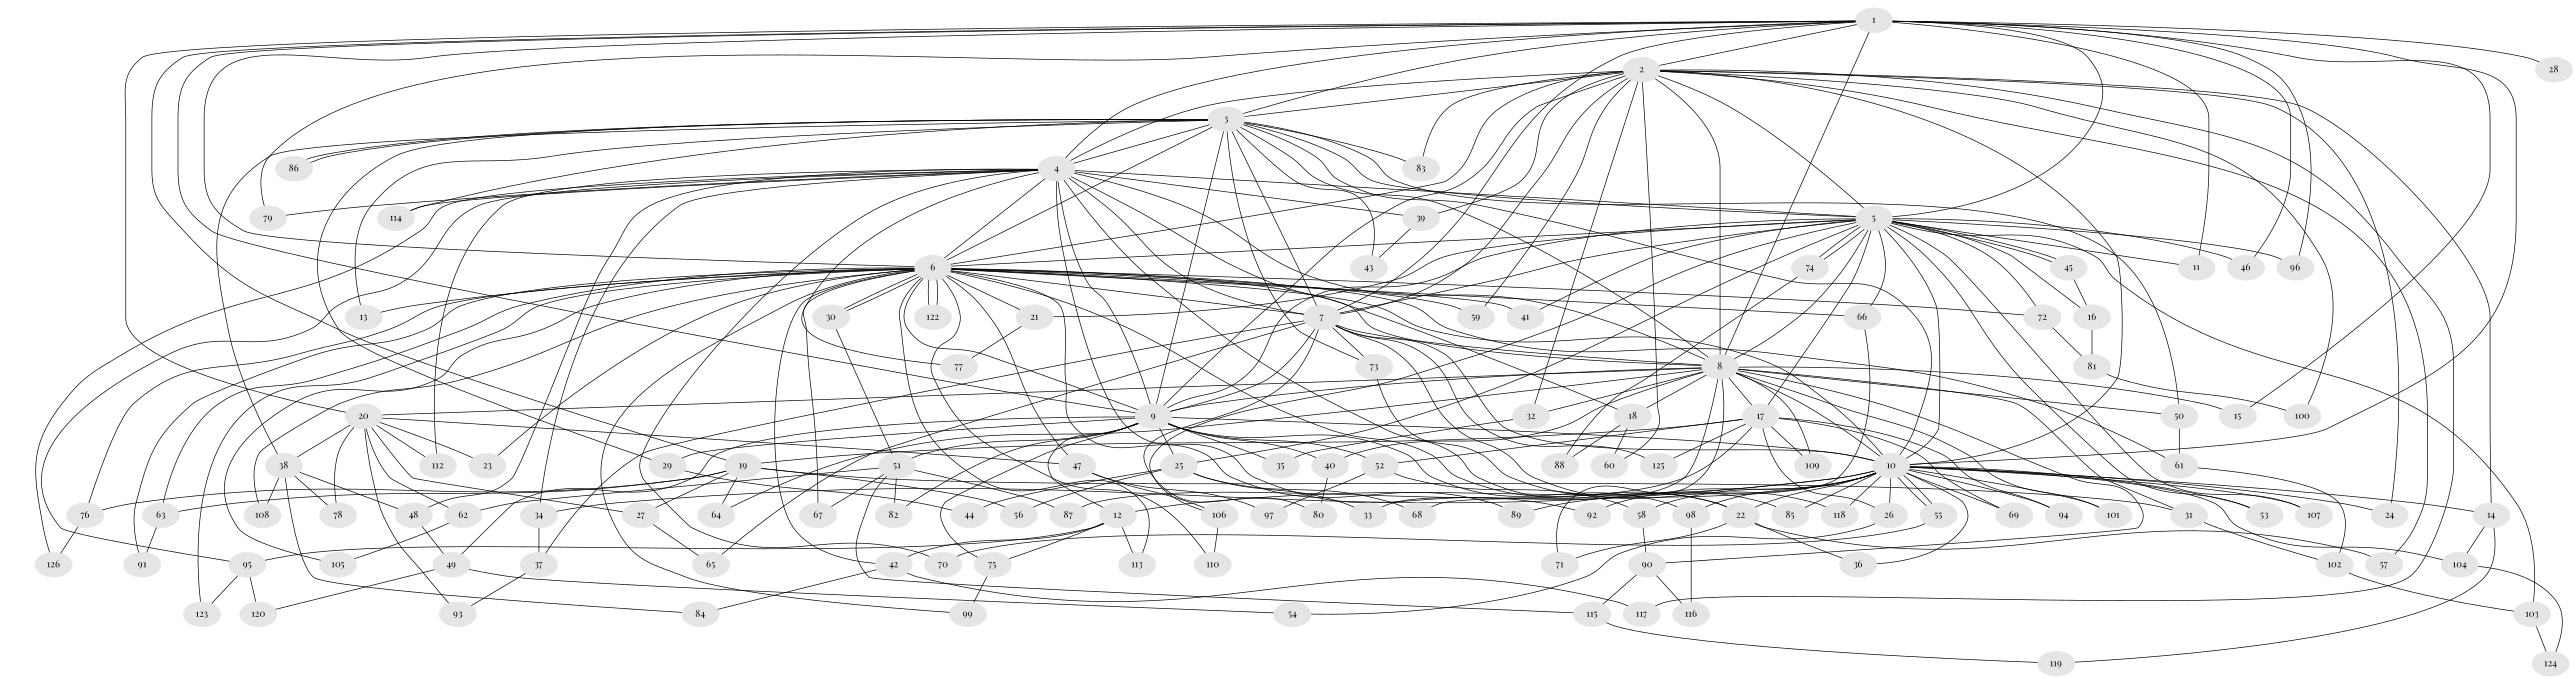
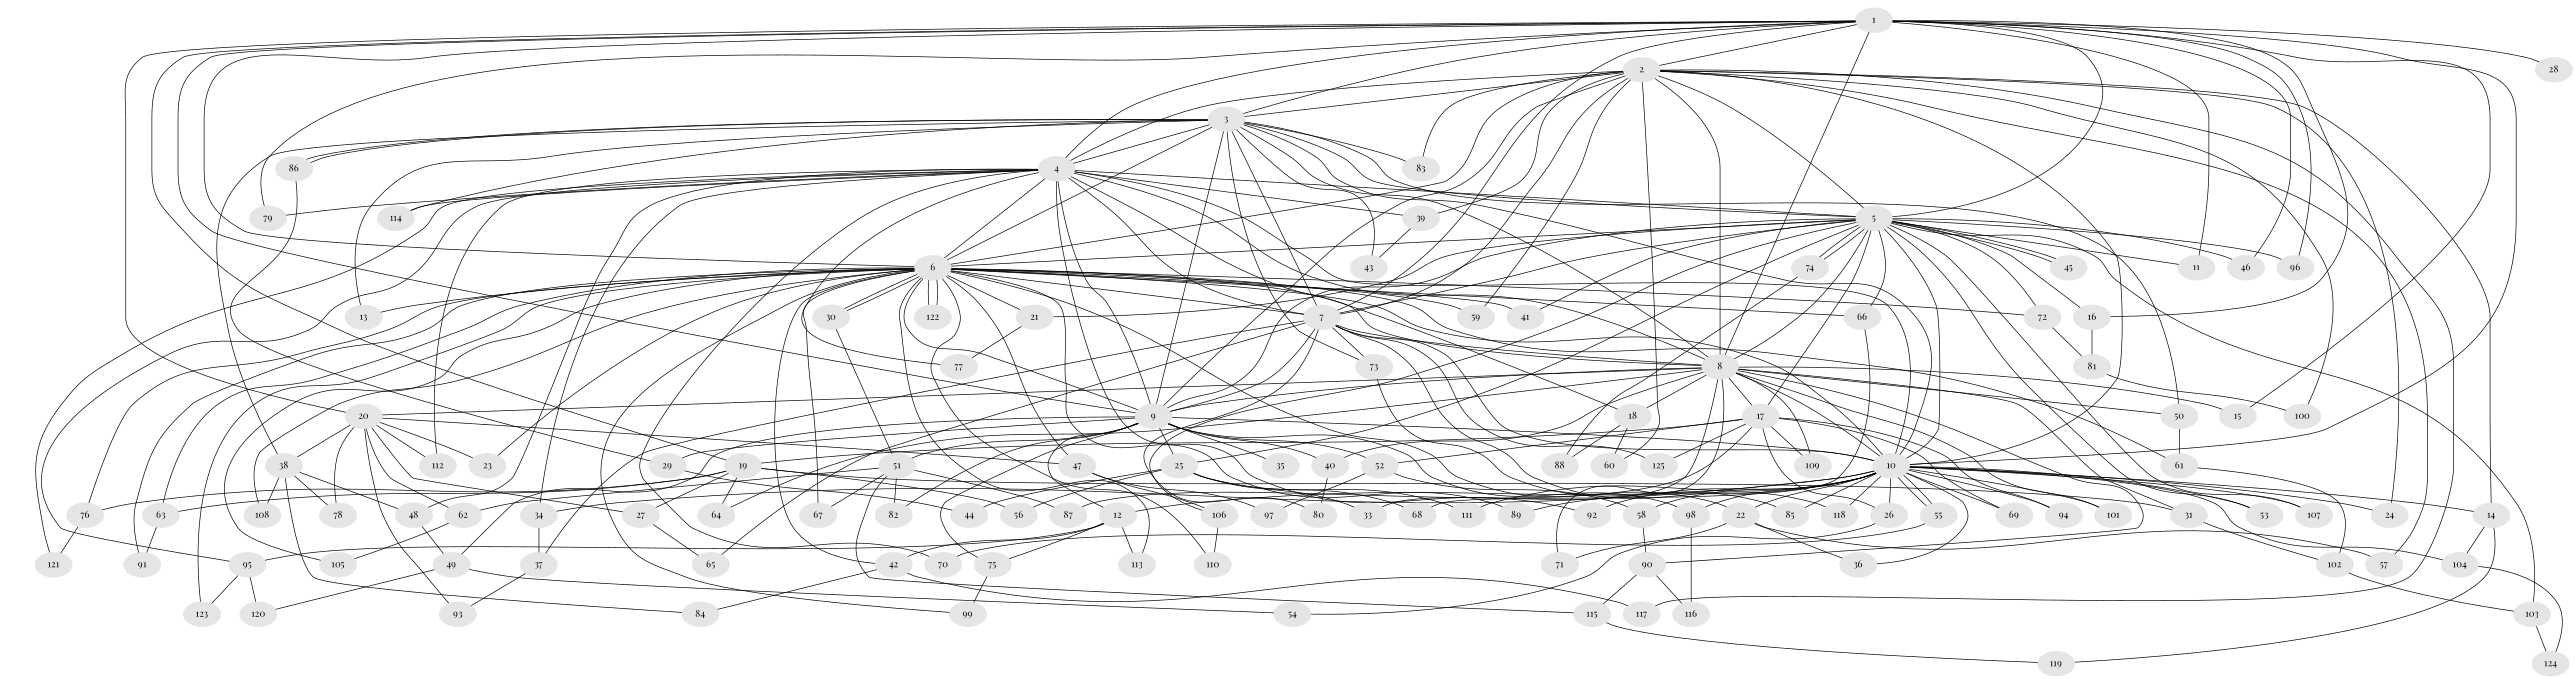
(425, 149) -> (342, 376)
(2080, 292) -> (2303, 86)
(1531, 416) -> none
(1363, 418) -> (1548, 284)
none -> (1467, 515)
(54, 565) -> (54, 565)
